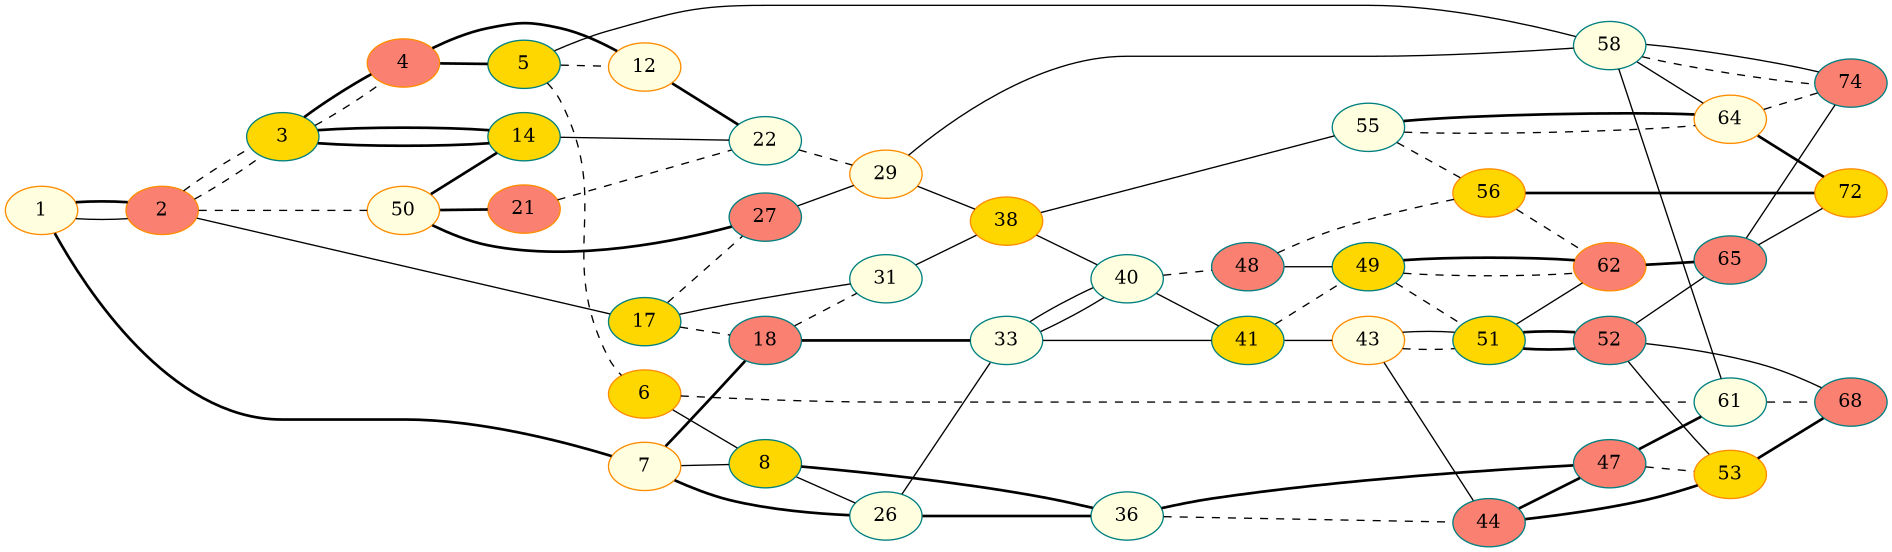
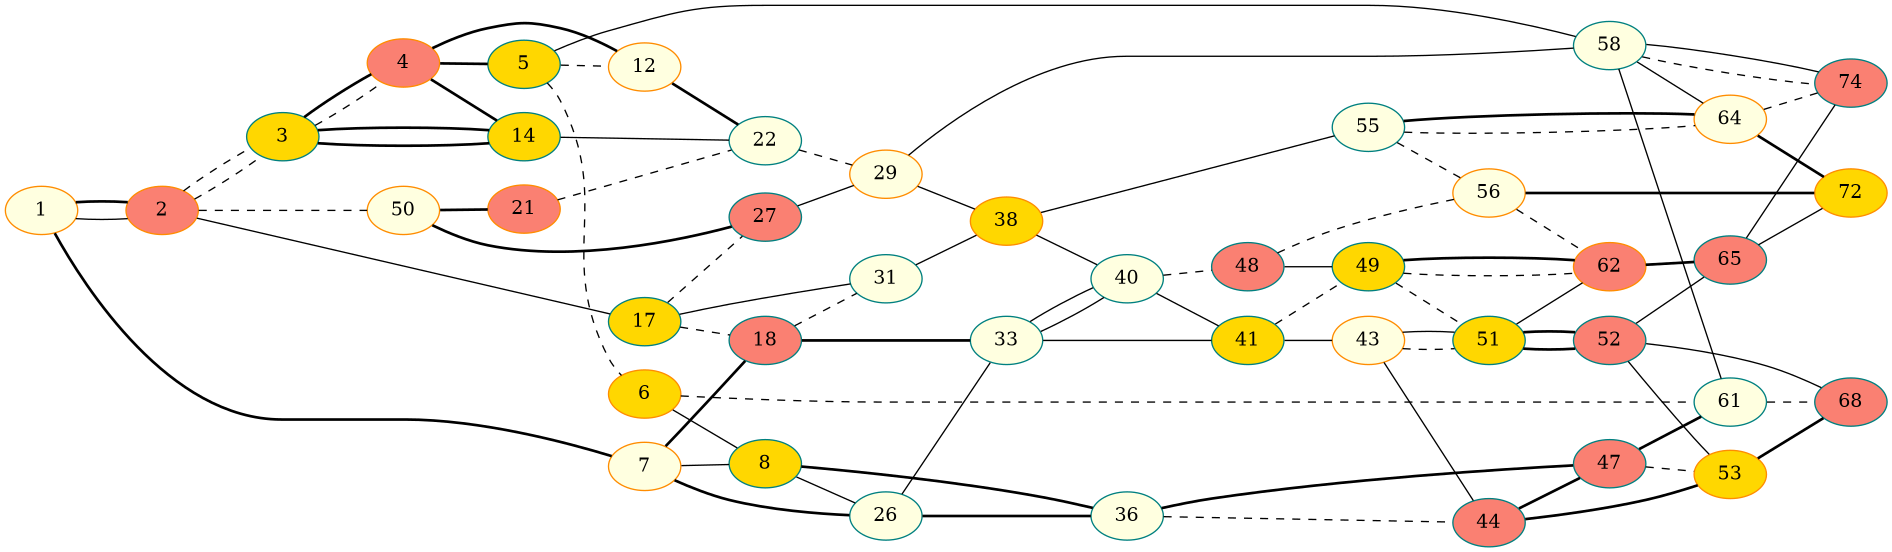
(464, 173) -> (464, 100)
(1489, 193) -> (1489, 193)
